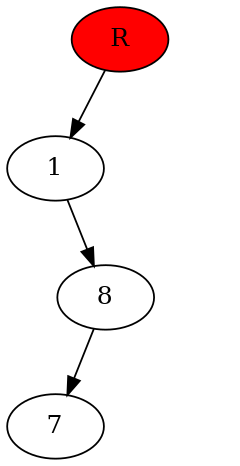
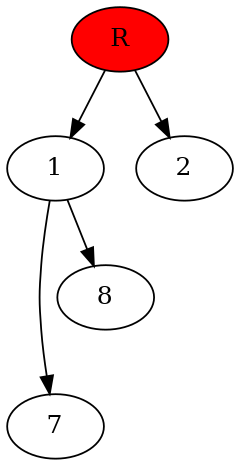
none -> (185, 168)
(84, 354) -> (40, 288)
